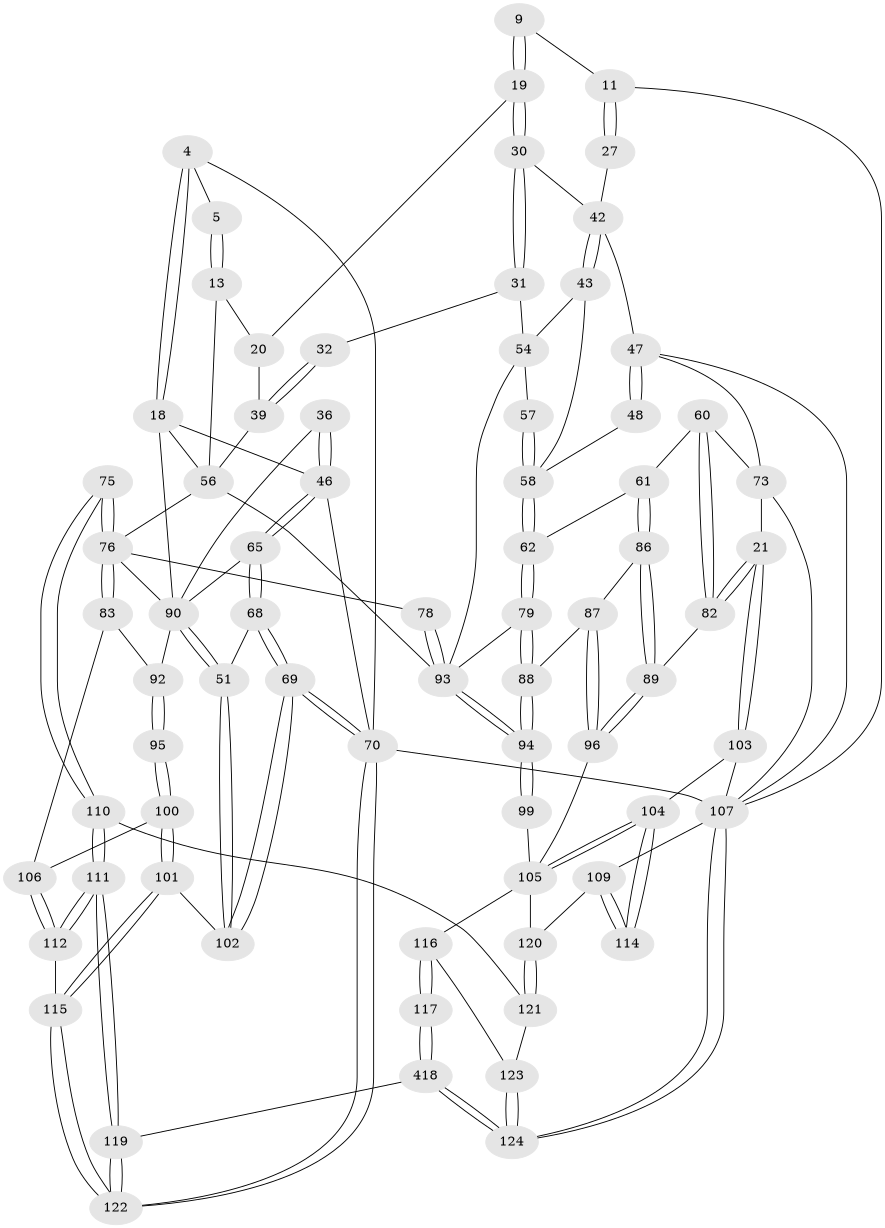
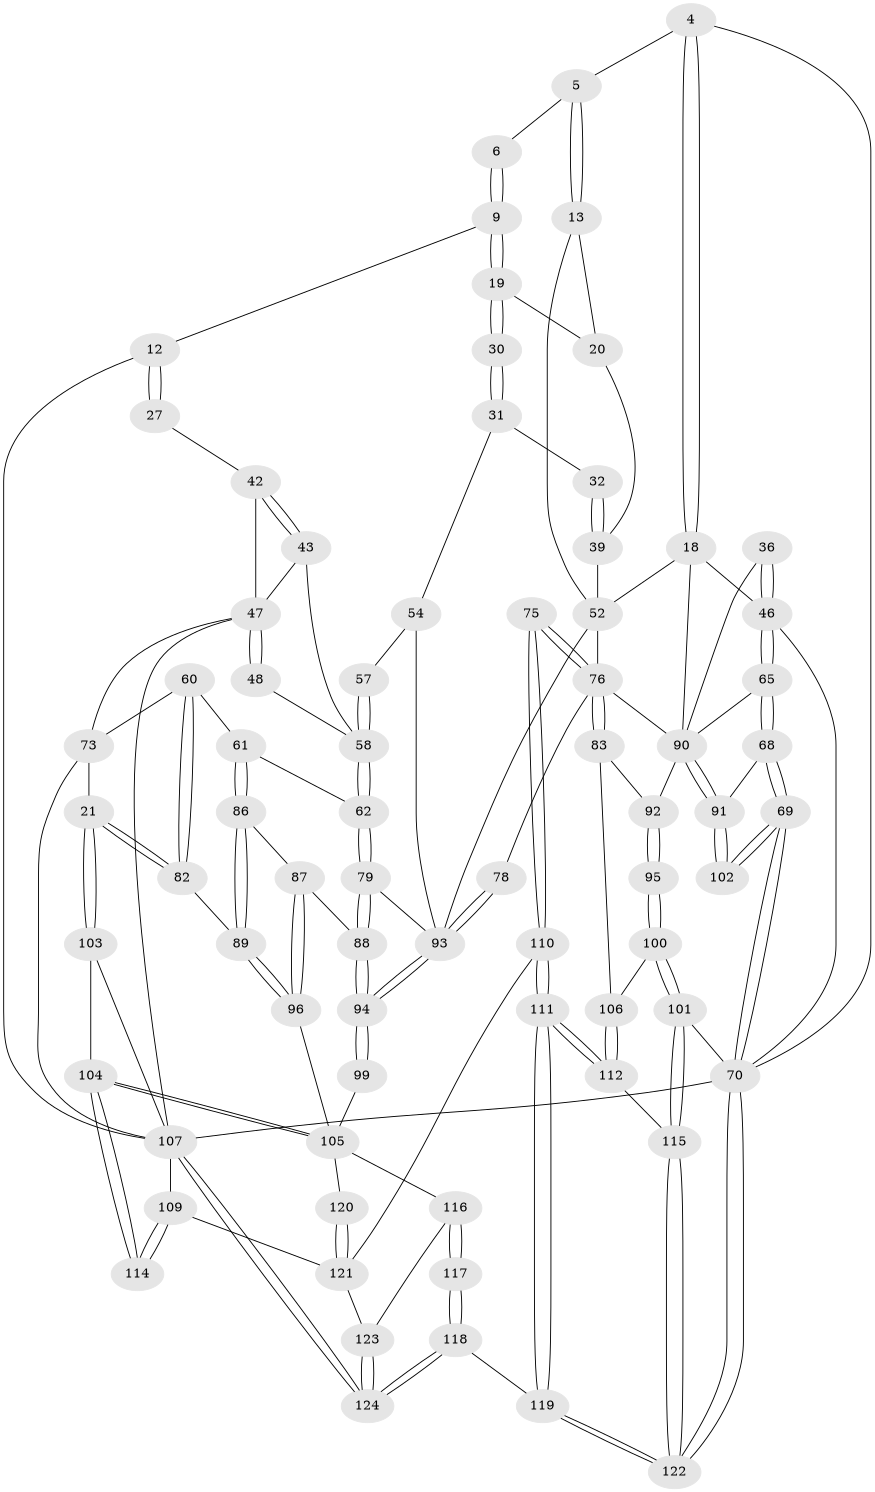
(610, 86) -> (155, 350)
none -> (497, 152)
(559, 185) -> none
(555, 317) -> (281, 581)
(209, 482) -> (598, 614)
(224, 680) -> (720, 812)
(198, 911) -> (708, 1043)
(565, 911) -> (259, 1242)
(426, 1076) -> (456, 1340)
